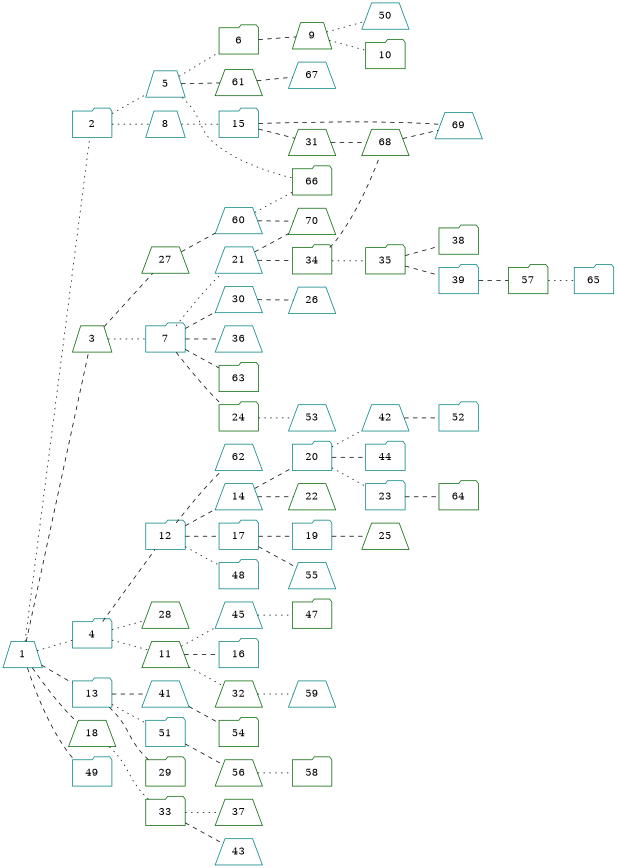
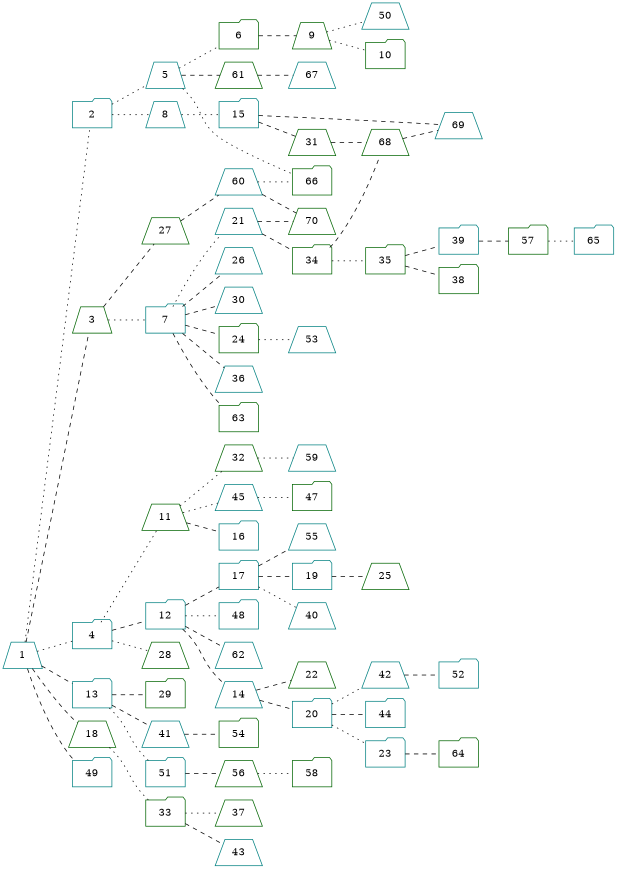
(275, 300) -> (202, 290)
none -> (312, 616)
